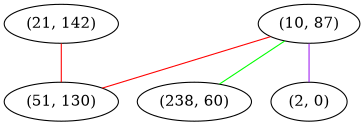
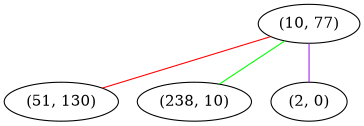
(61, 24) -> none
(309, 24) -> (309, 24)
(194, 102) -> (194, 102)
